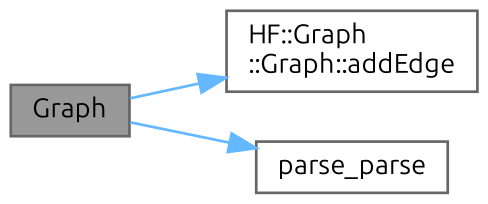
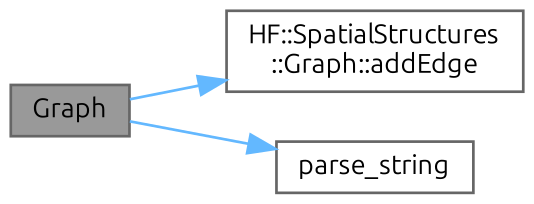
(352, 51) -> (375, 51)
(352, 167) -> (375, 167)
